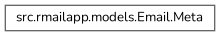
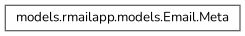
(110, 18) -> (123, 18)
